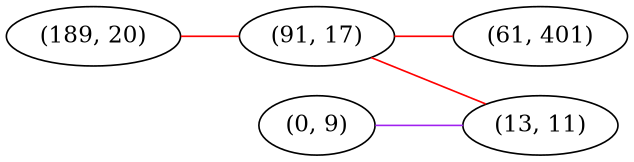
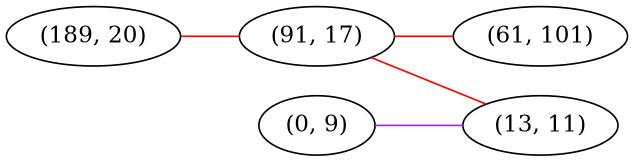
(540, 36) -> (540, 36)
